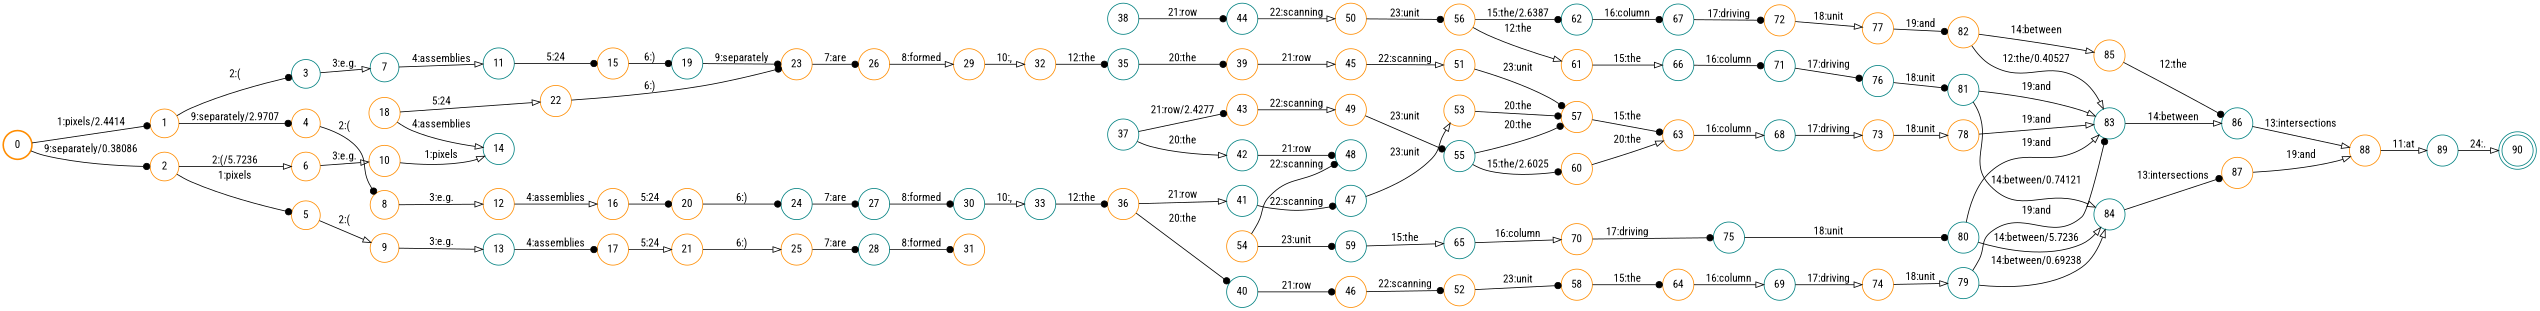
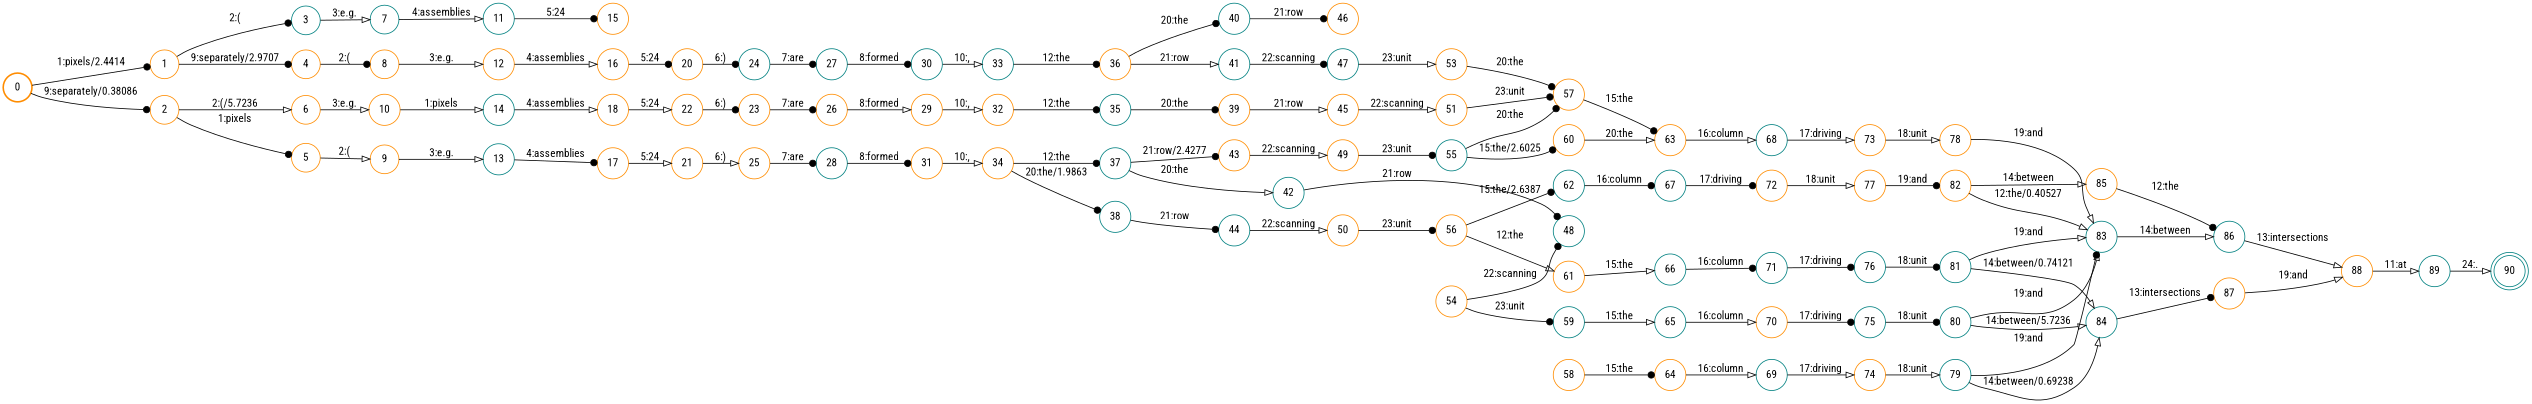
(687, 63) -> none
(435, 138) -> (552, 110)
none -> (998, 163)
(1459, 290) -> none
